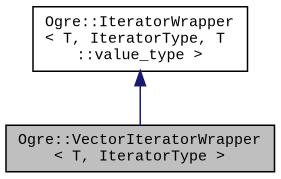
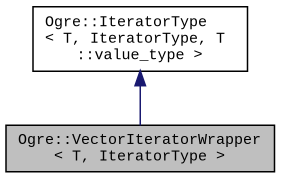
(140, 39) -> (140, 39)
